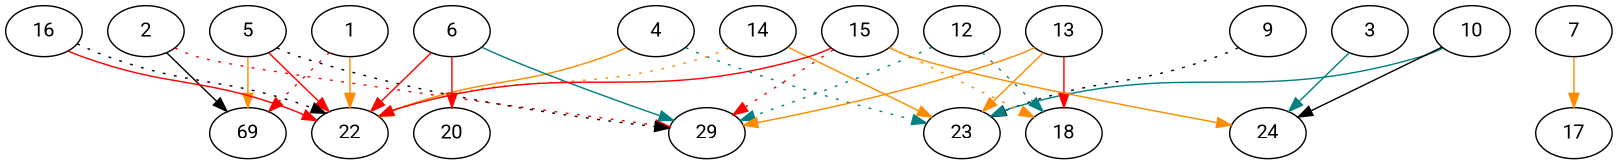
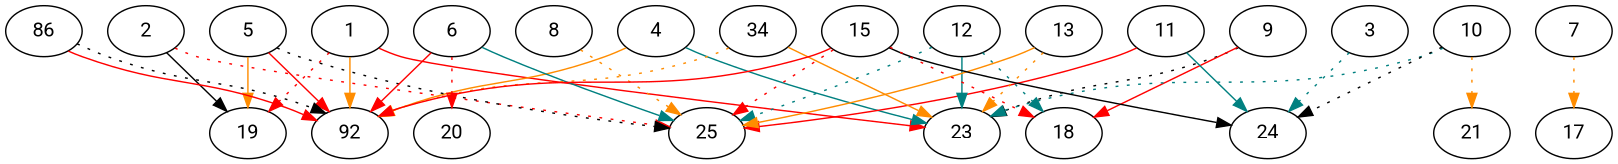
(44, 31) -> (44, 31)
none -> (554, 31)
(758, 31) -> (758, 31)
none -> (1166, 31)
(452, 75) -> (452, 75)
none -> (962, 75)
(1021, 75) -> (1022, 73)
(1064, 75) -> (1143, 93)
(1574, 75) -> (1574, 75)
(1377, 79) -> (1377, 79)
(962, 82) -> (955, 79)
(1224, 82) -> (1235, 82)
(798, 87) -> (798, 87)
(1314, 87) -> (1314, 87)
(1043, 89) -> (1043, 89)
none -> (670, 97)
(248, 133) -> (248, 133)
(350, 133) -> (350, 133)
(707, 133) -> (707, 133)
none -> (1472, 133)
